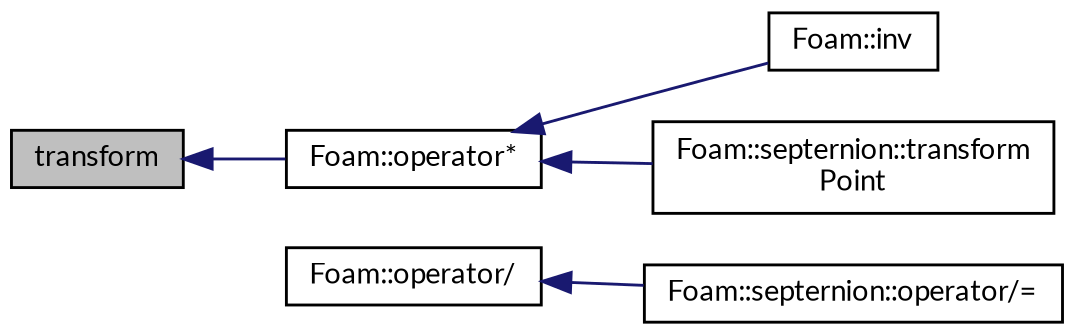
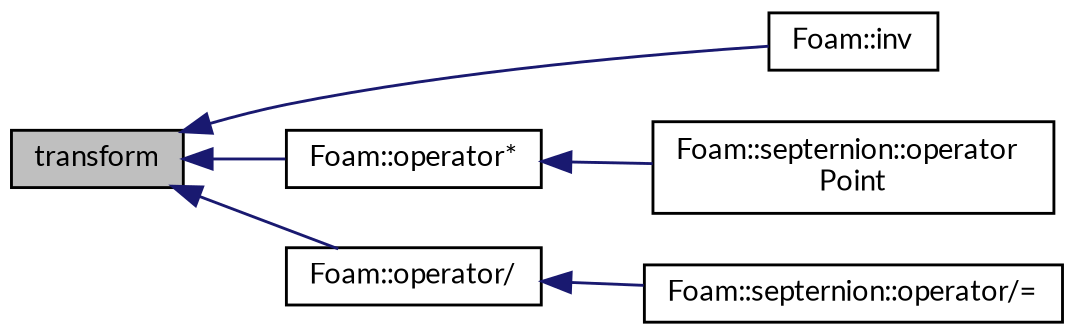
(655, 93) -> (487, 73)
(853, 168) -> (853, 168)
none -> (269, 223)
